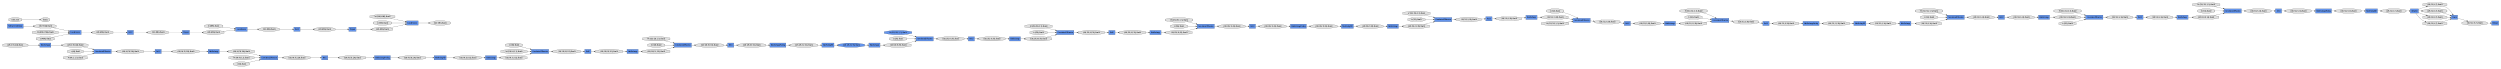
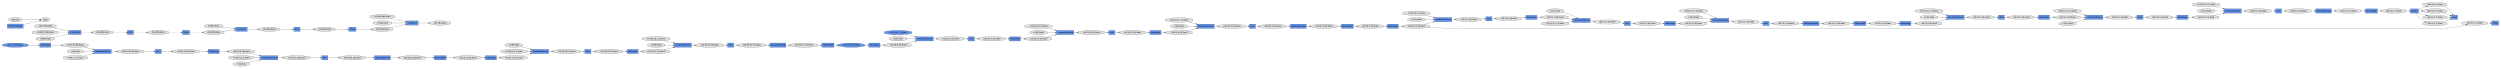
(2462, 20) -> (1948, 29)
(28, 26) -> (32, 23)
(15, 45) -> (15, 45)
